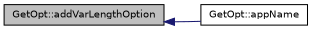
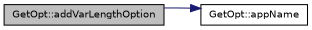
(188, 22) -> (177, 8)
